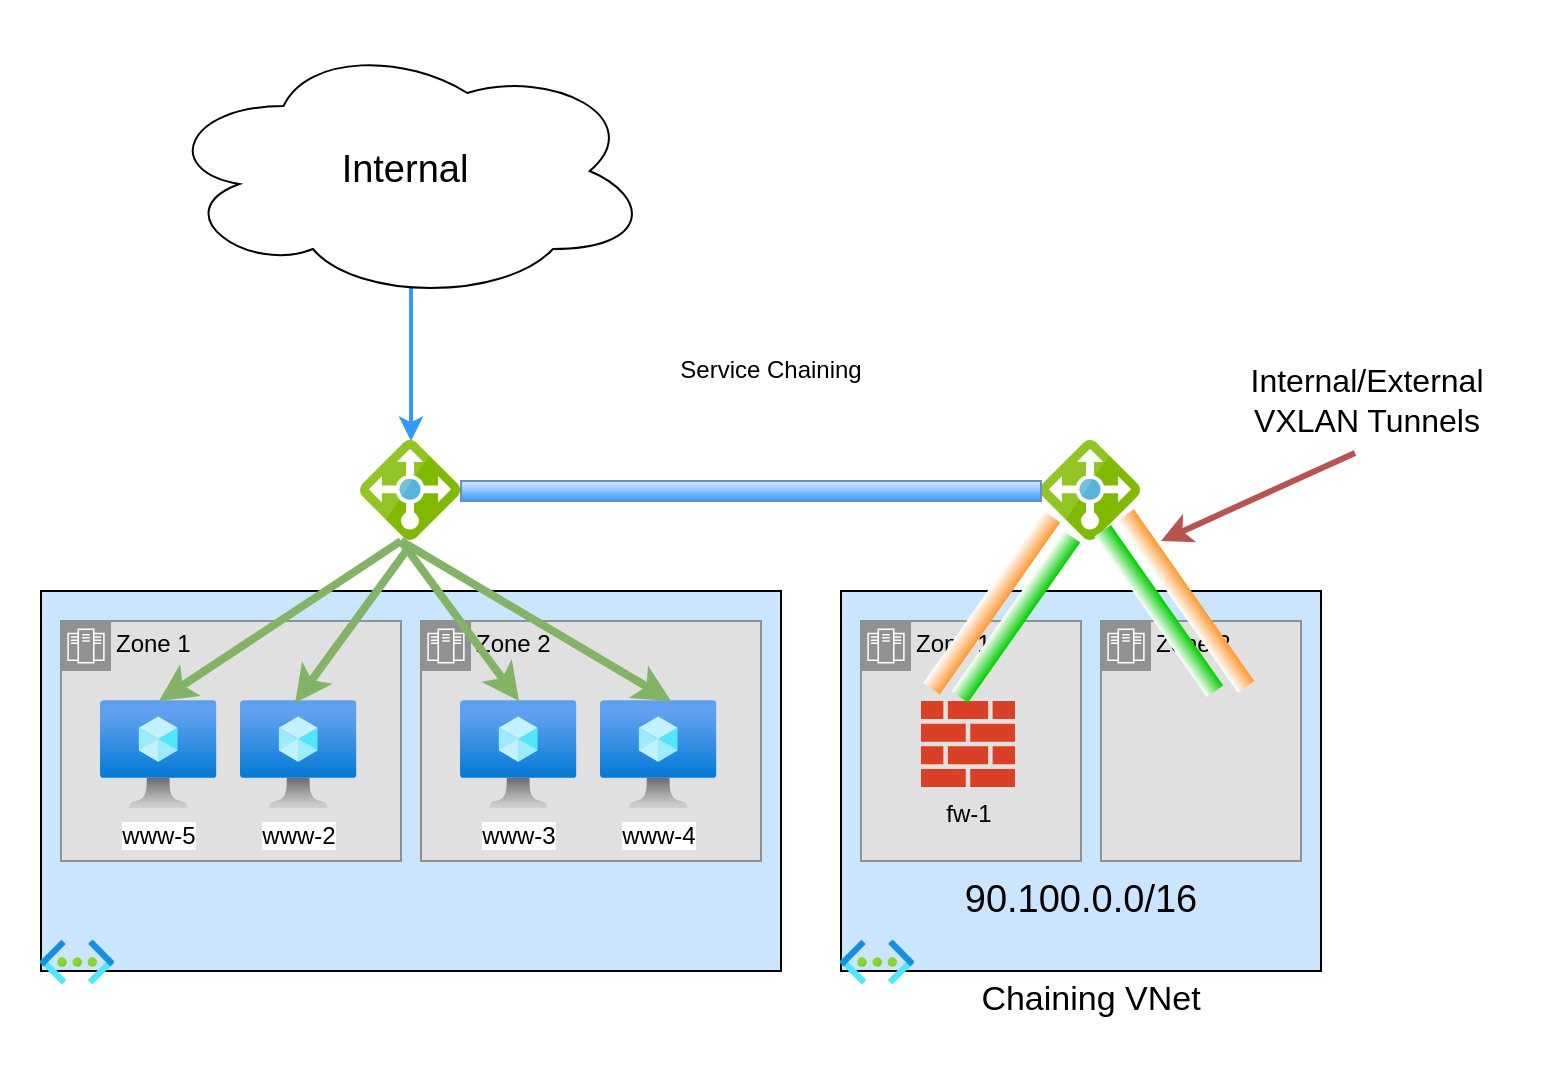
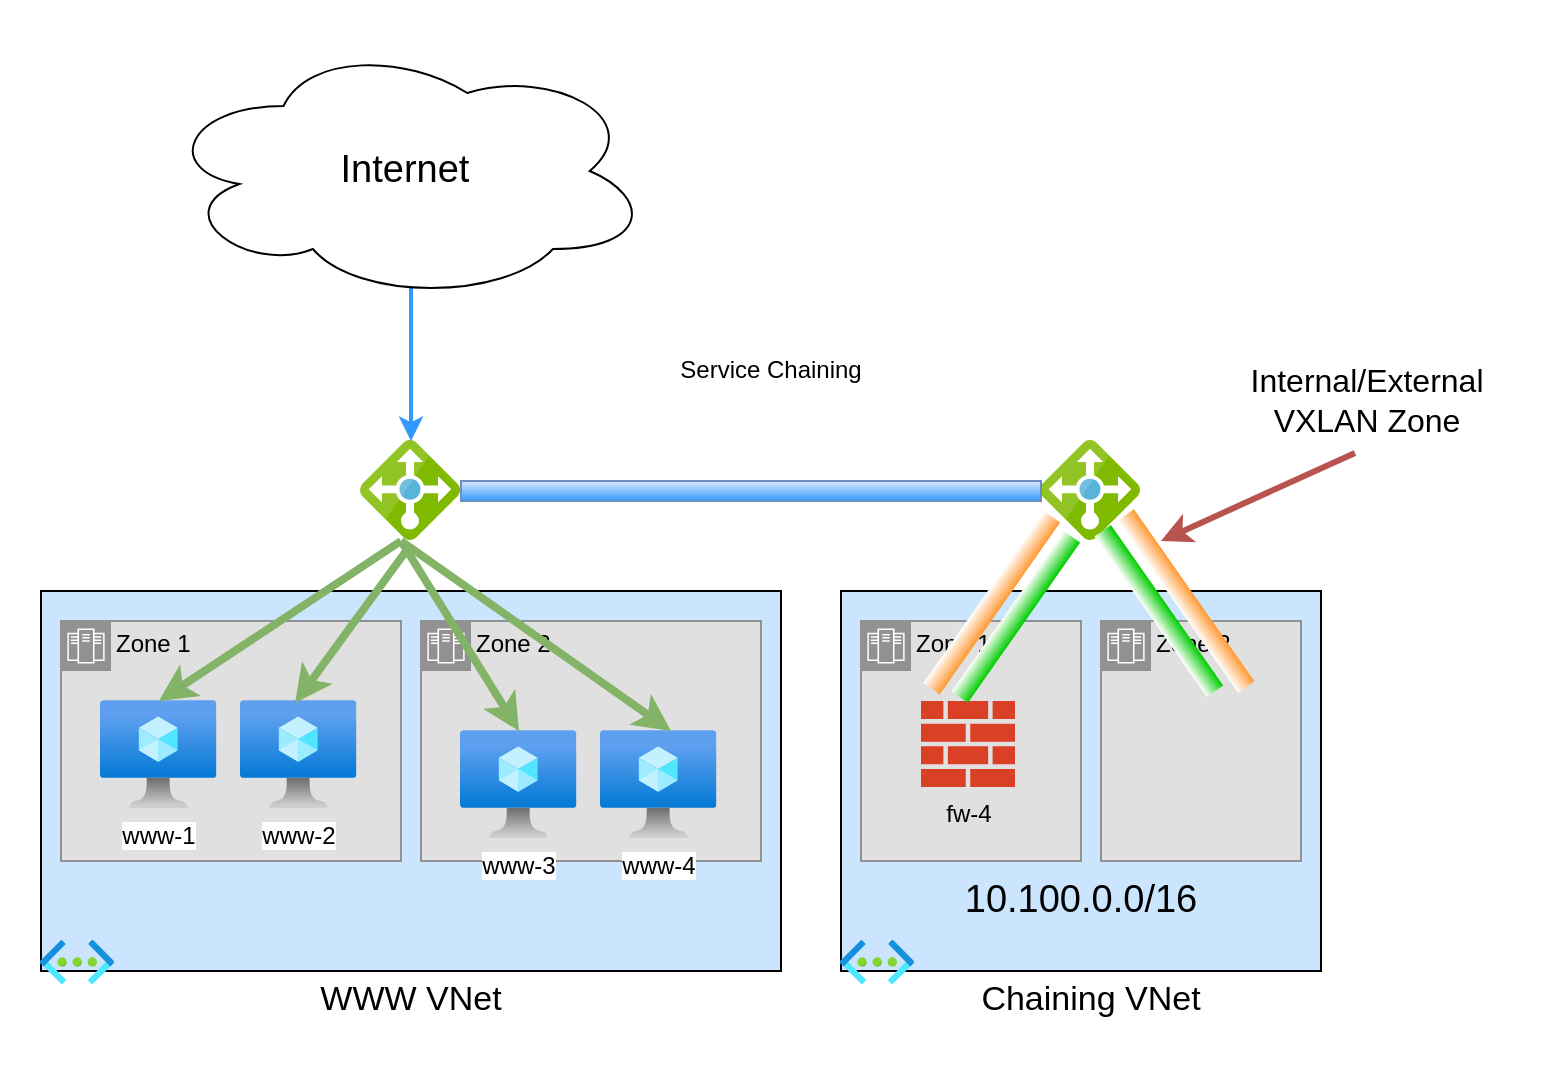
(406, 171) -> (406, 171)
(1368, 401) -> (1368, 401)
(519, 755) -> (519, 785)
(659, 755) -> (659, 785)
(970, 815) -> (970, 815)
(160, 837) -> (160, 837)
(1082, 901) -> (1082, 901)
none -> (411, 1001)
